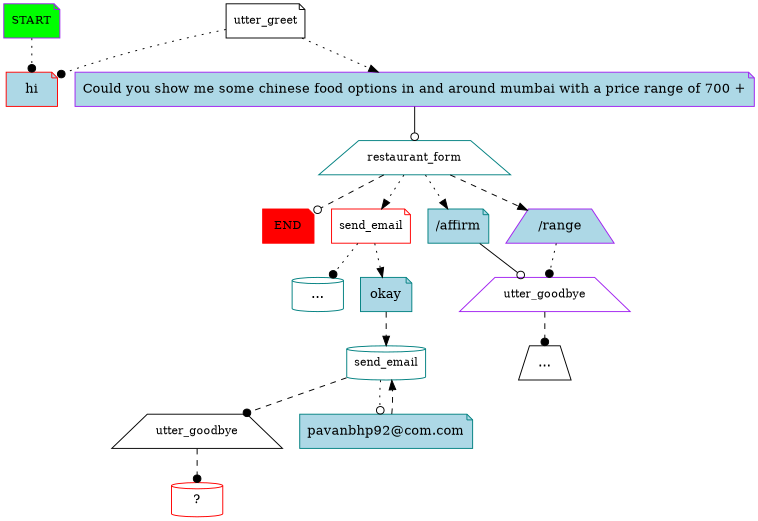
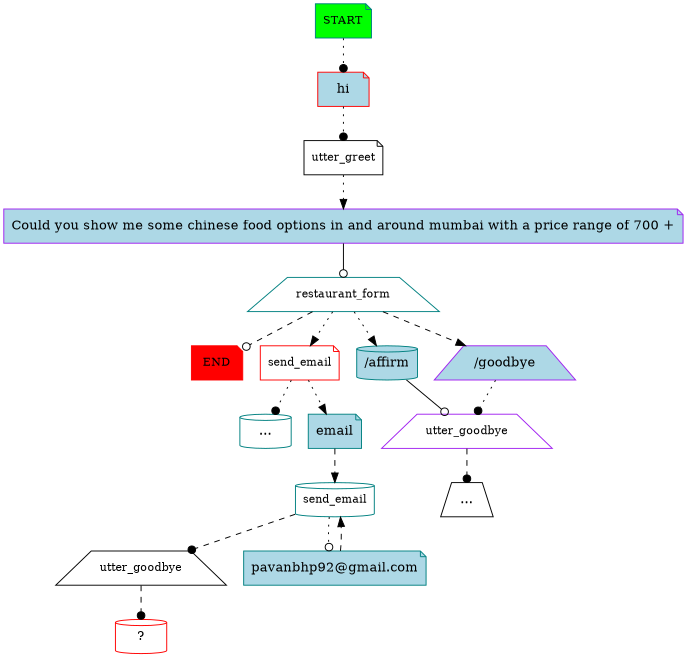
(32, 21) -> (343, 21)
(145, 48) -> (343, 120)
(458, 226) -> (387, 363)
(560, 226) -> (505, 363)
(386, 294) -> (335, 431)
(386, 431) -> (335, 568)
